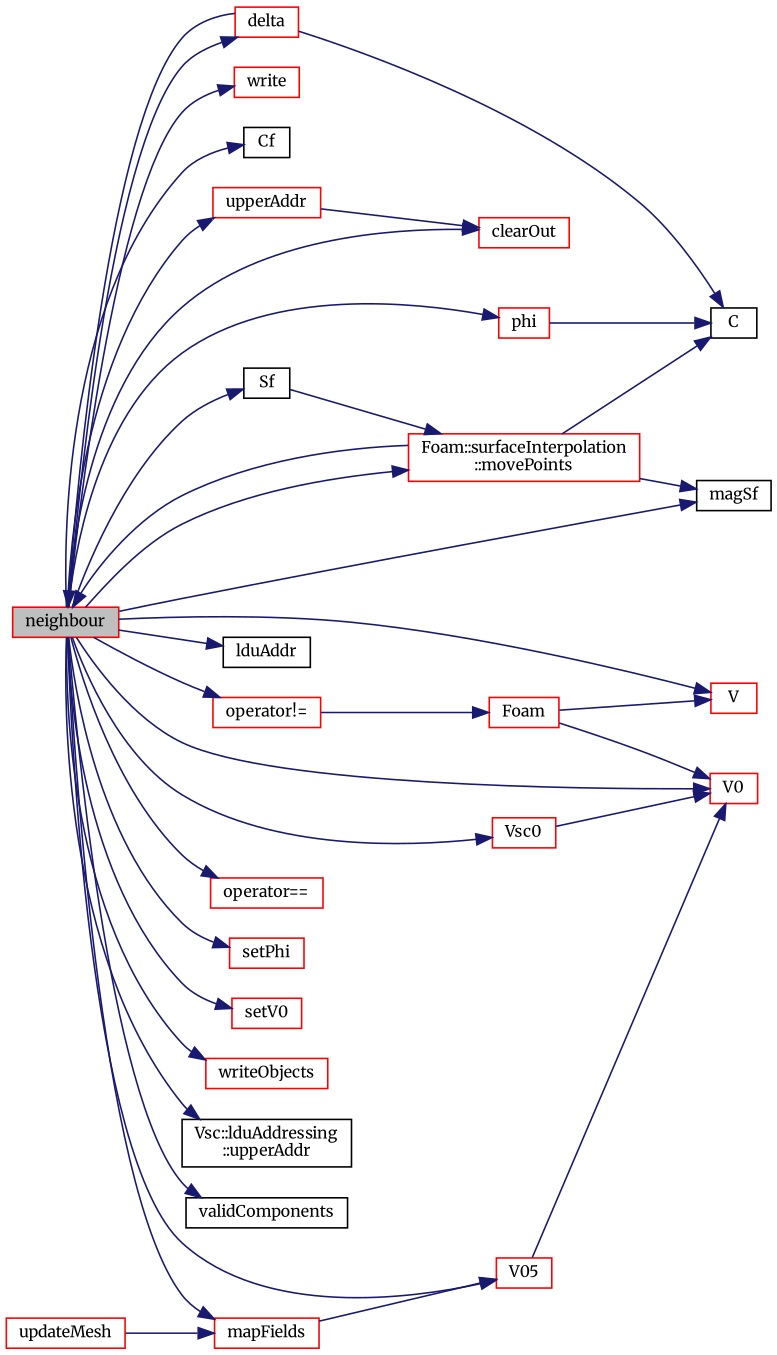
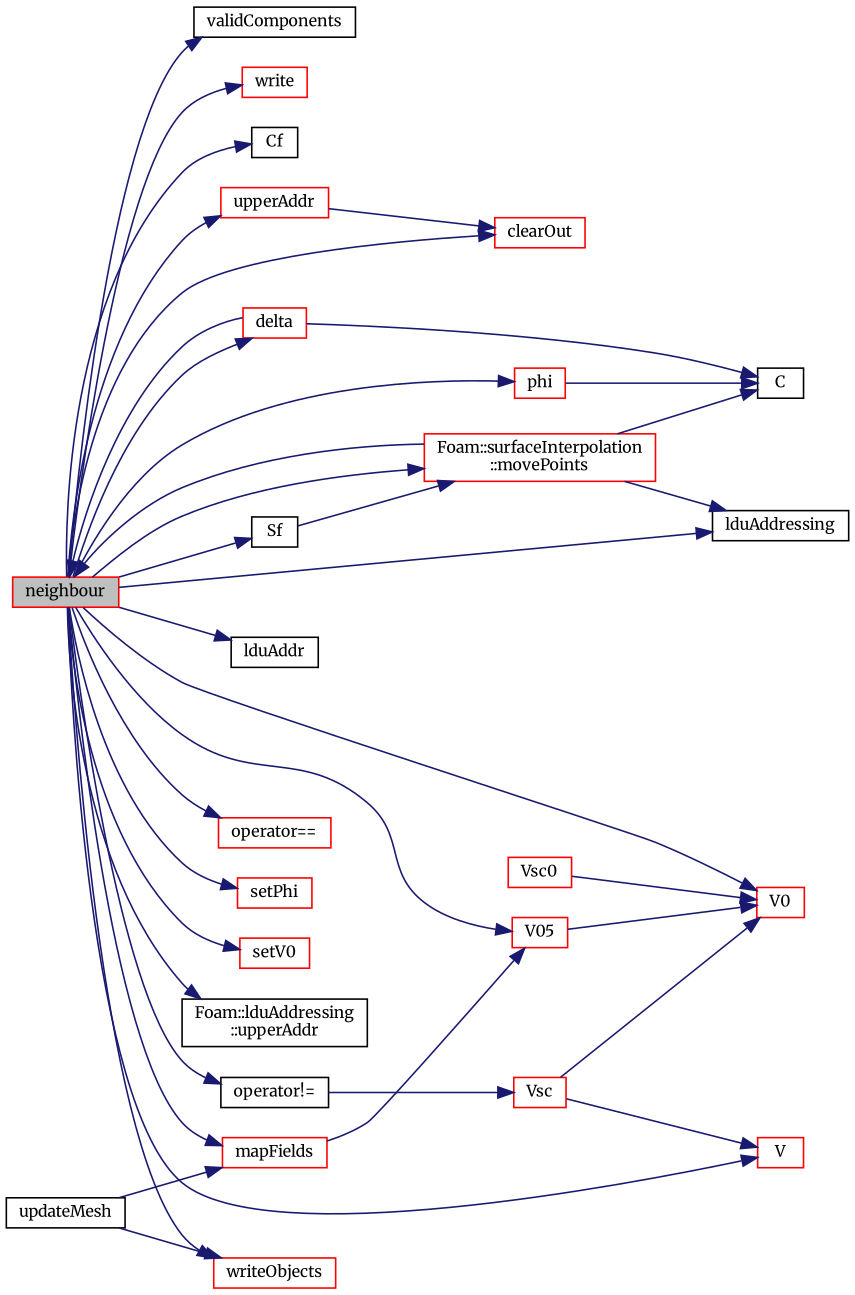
(734, 496) -> (781, 526)
(267, 712) -> (275, 1092)
(524, 712) -> (540, 1092)
(231, 817) -> none
(267, 1143) -> (275, 1023)
none -> (162, 1241)
(66, 1333) -> (66, 1213)
